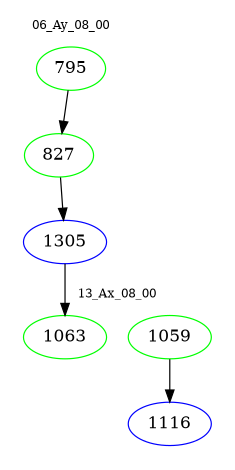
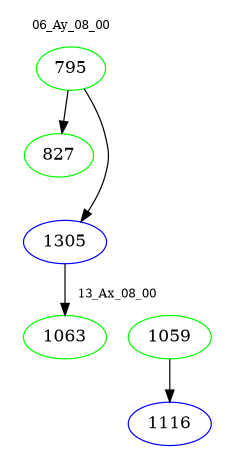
(62, 193) -> (108, 150)
